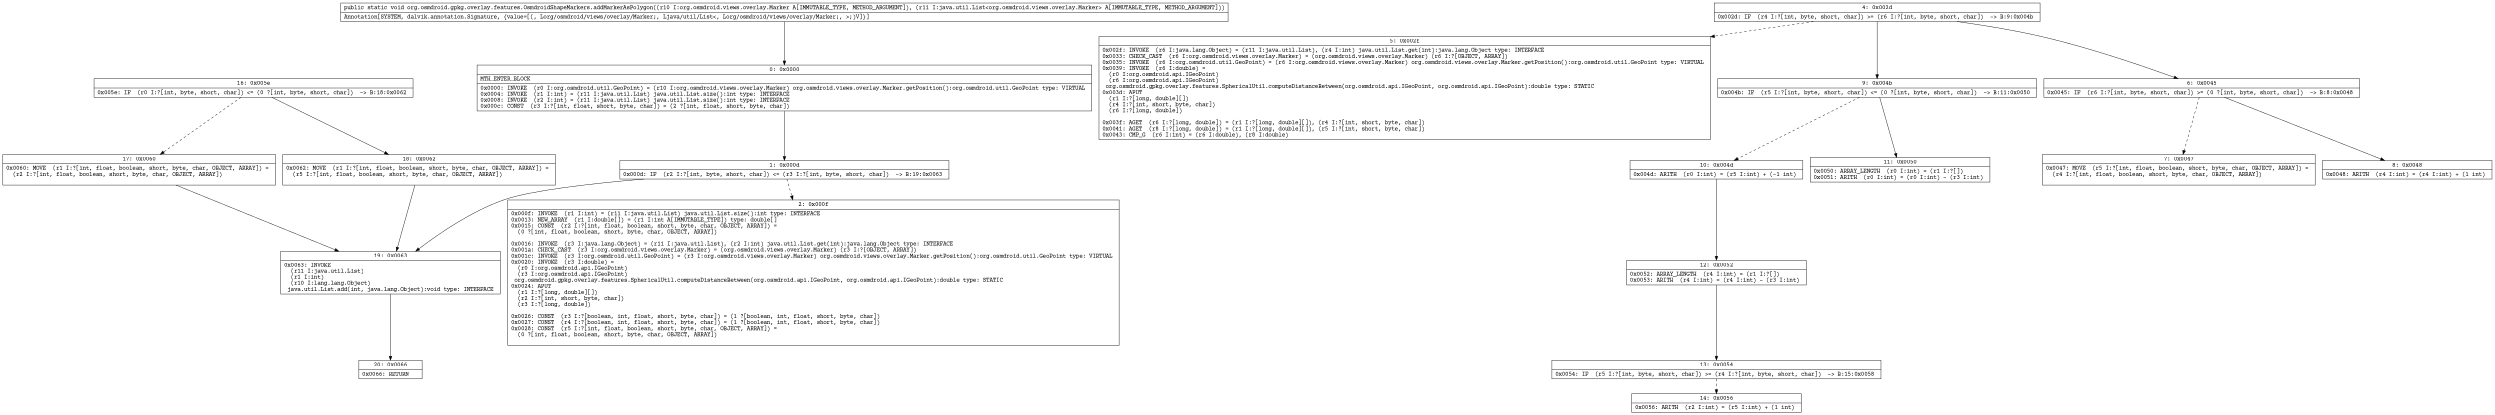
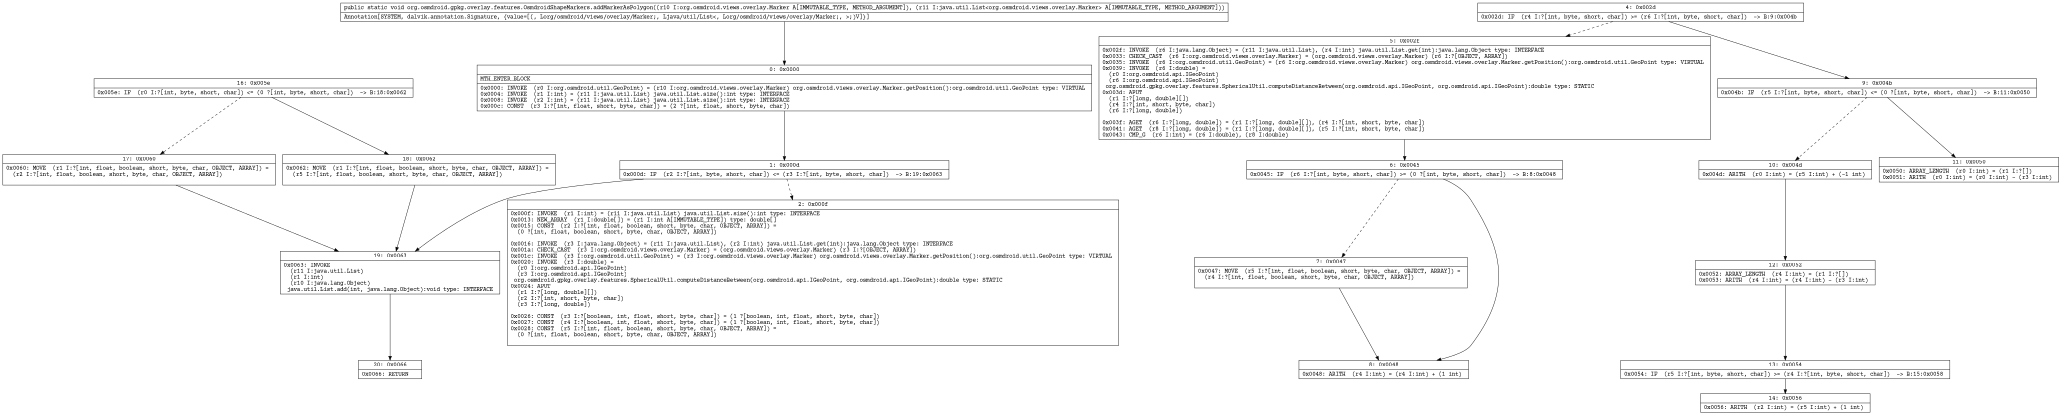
(2067, 43) -> (1405, 148)
(327, 283) -> (327, 283)
none -> (1358, 322)
(1716, 384) -> (1785, 384)
